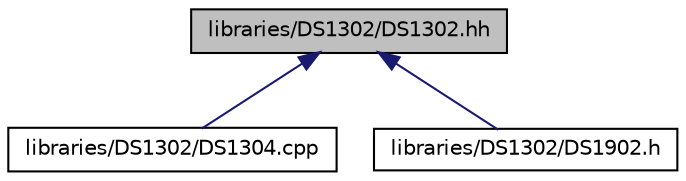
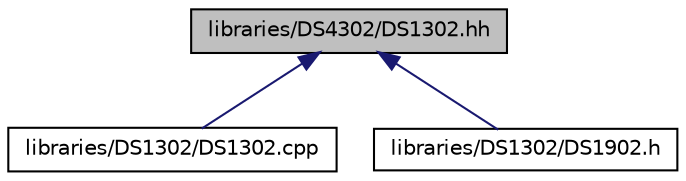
(349, 31) -> (349, 31)
(172, 150) -> (172, 150)
